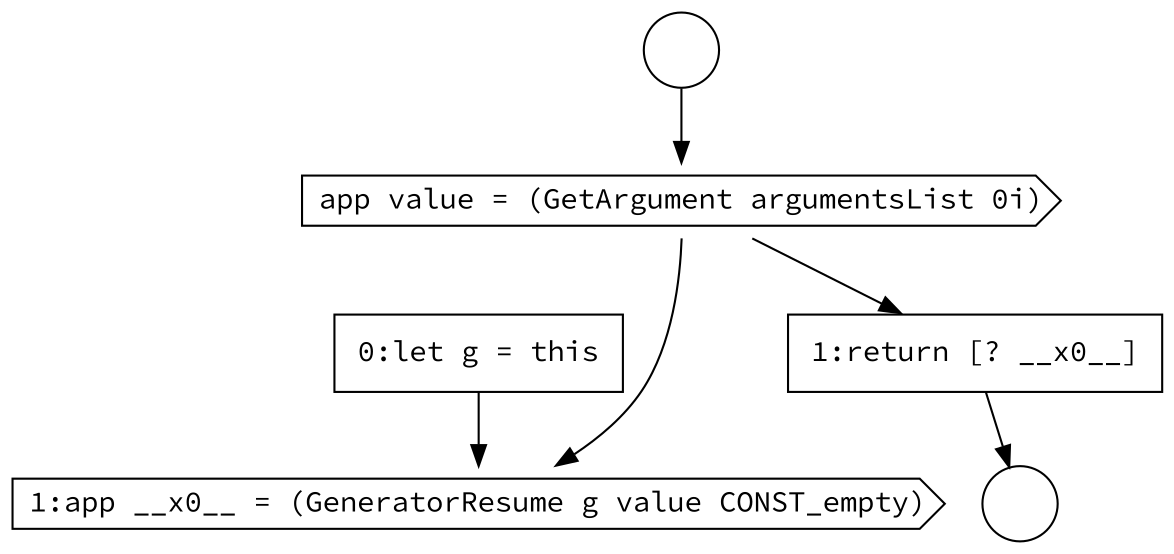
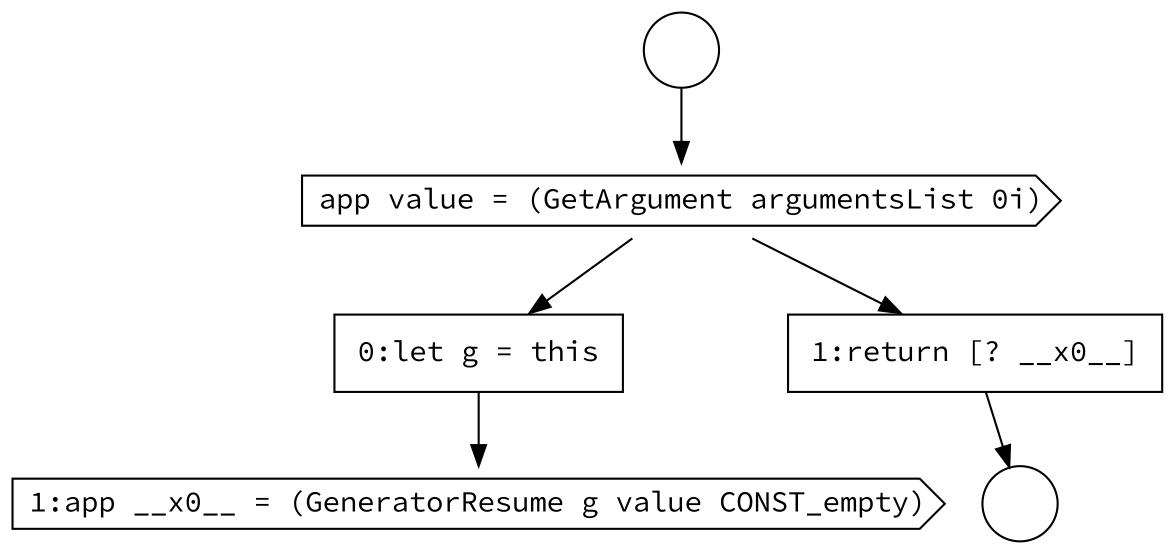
(657, 362) -> (589, 270)
